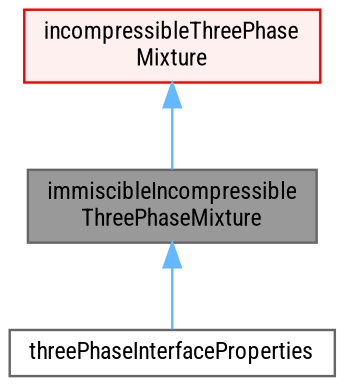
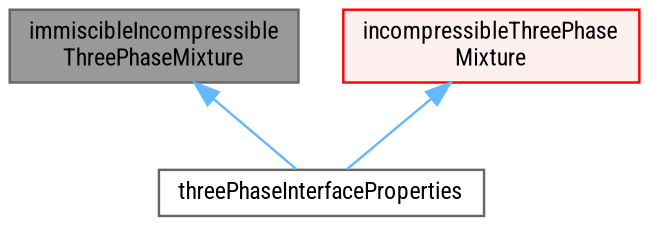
(172, 139) -> (389, 134)
